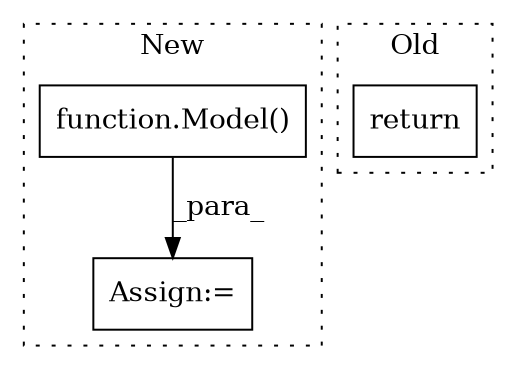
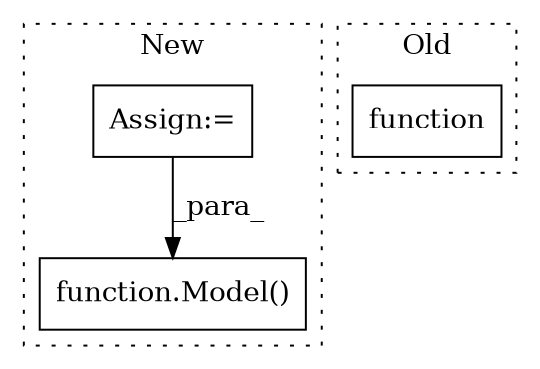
(415, 121) -> (427, 121)
(173, 198) -> (173, 198)
